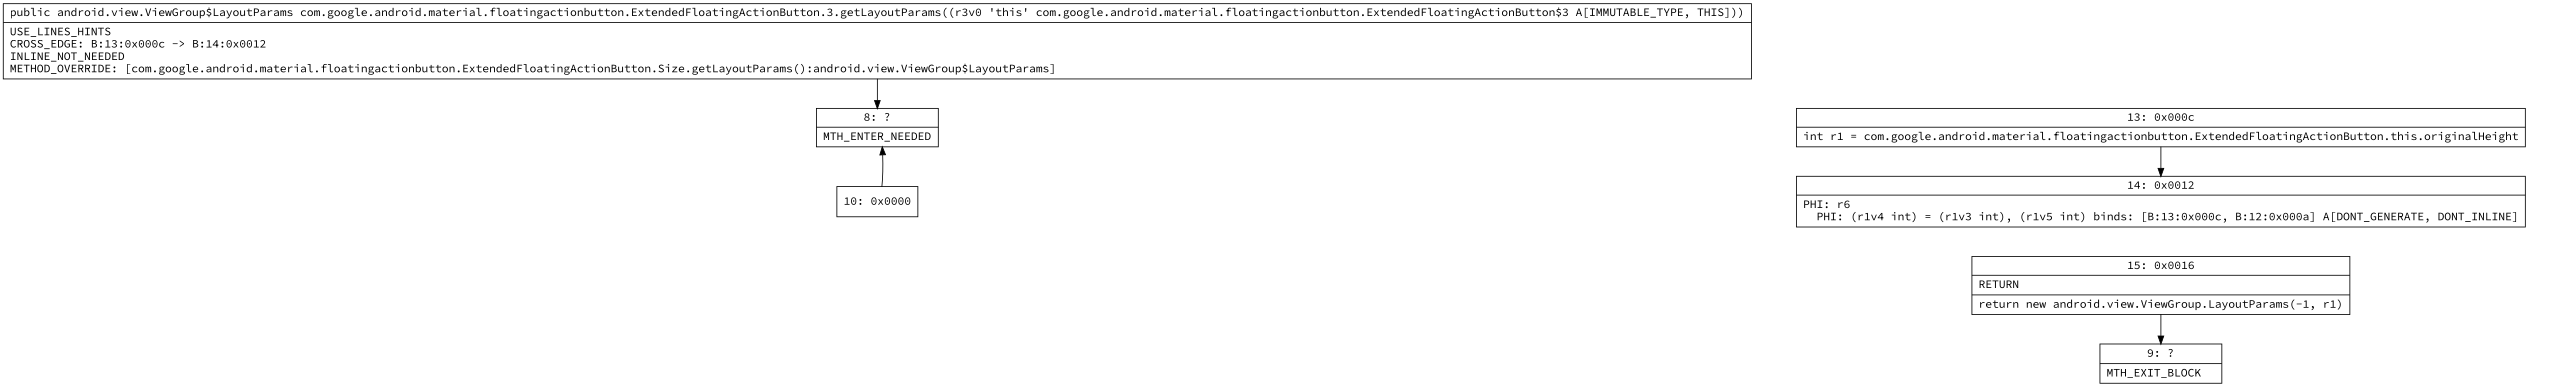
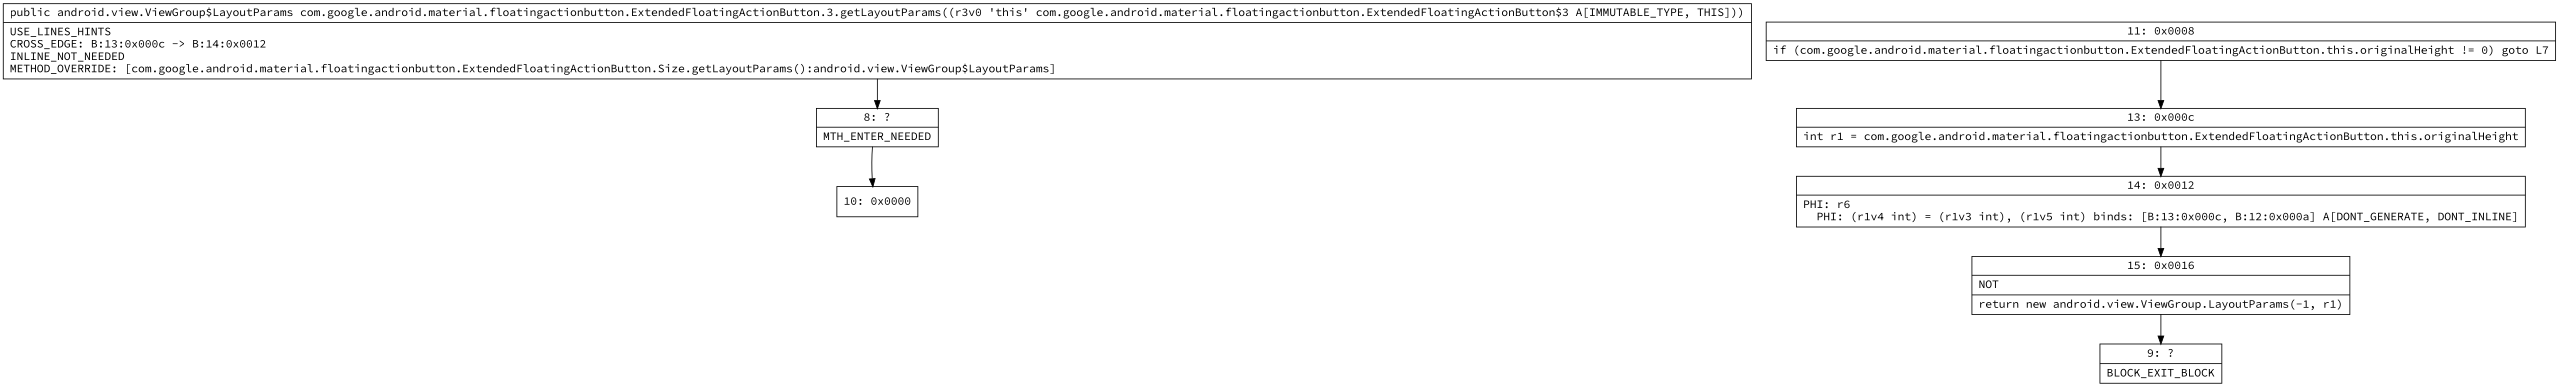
none -> (2161, 41)
(883, 171) -> (872, 163)
none -> (2161, 237)
(1999, 285) -> (1989, 285)
(2154, 373) -> (2161, 373)
